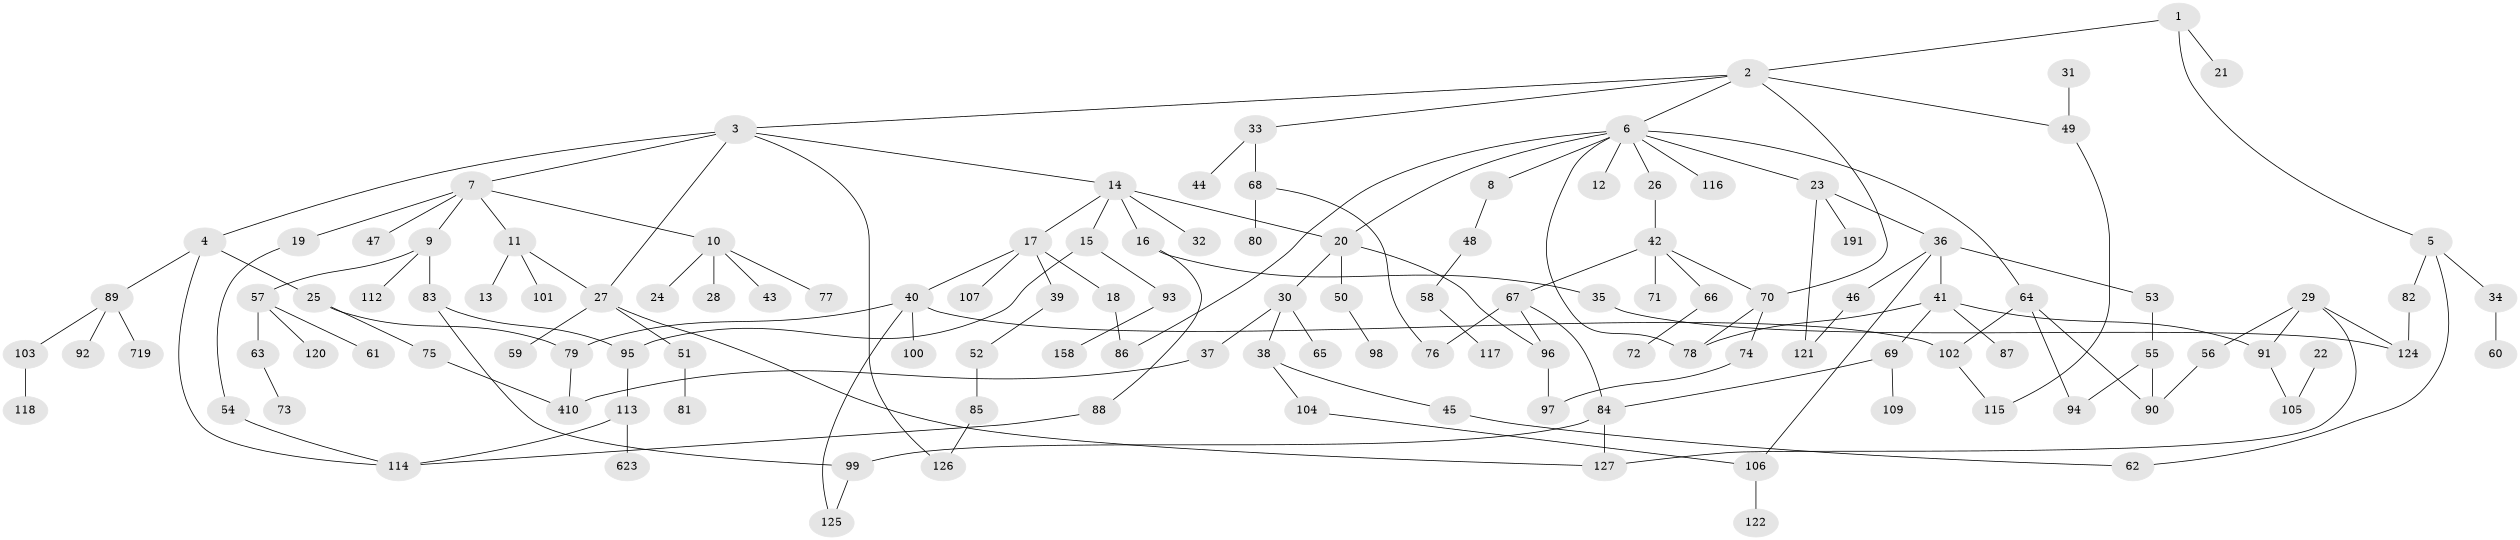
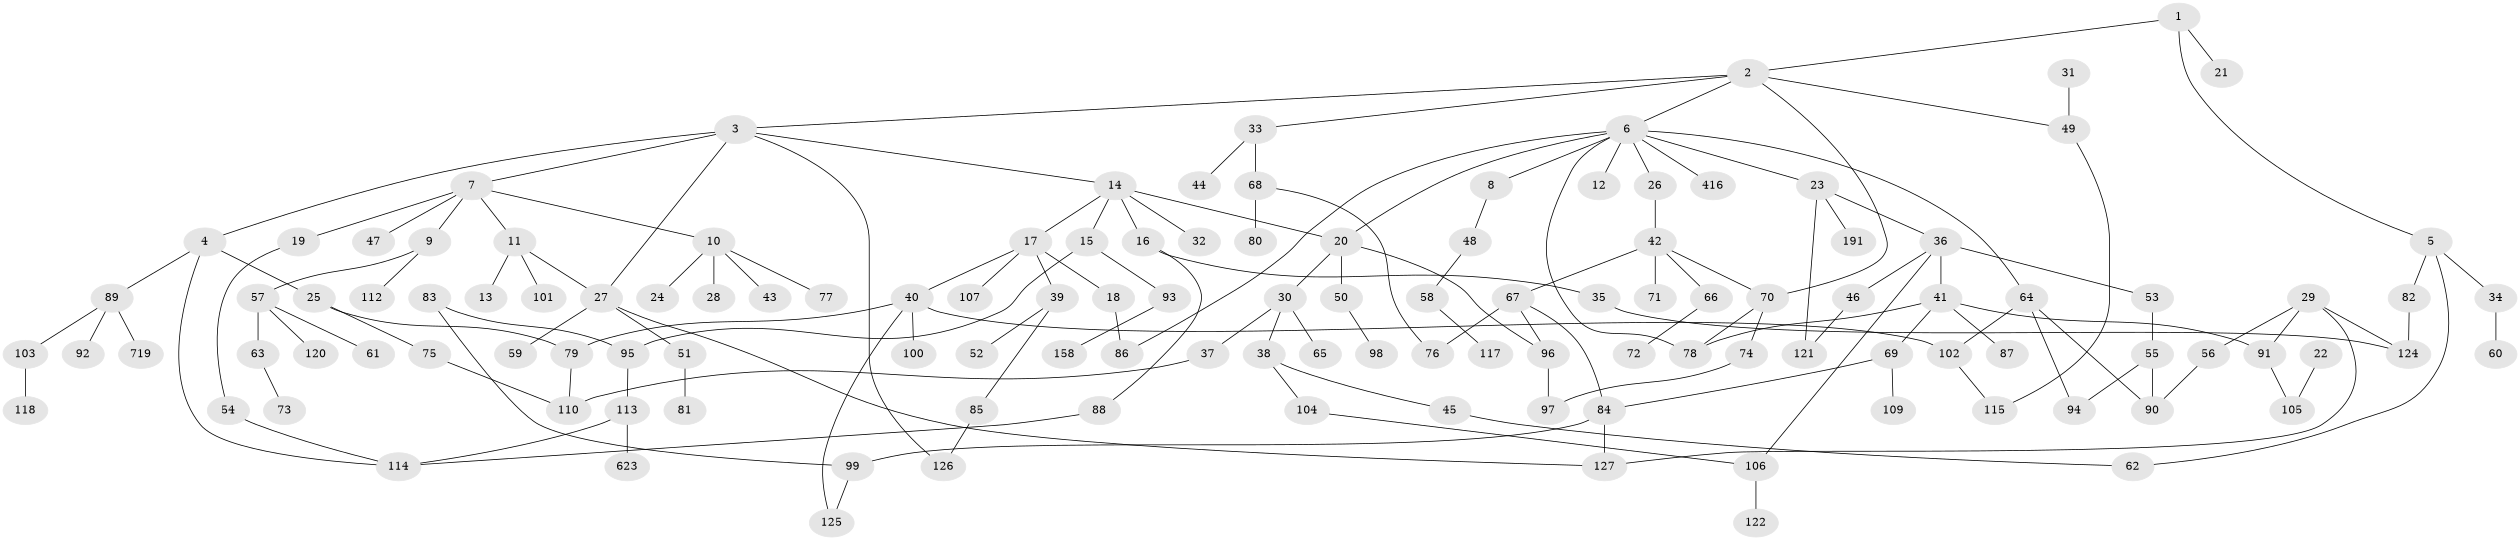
(1713, 186) -> (1713, 186)
(430, 270) -> none
(977, 383) -> (1017, 354)
(569, 411) -> (569, 411)
